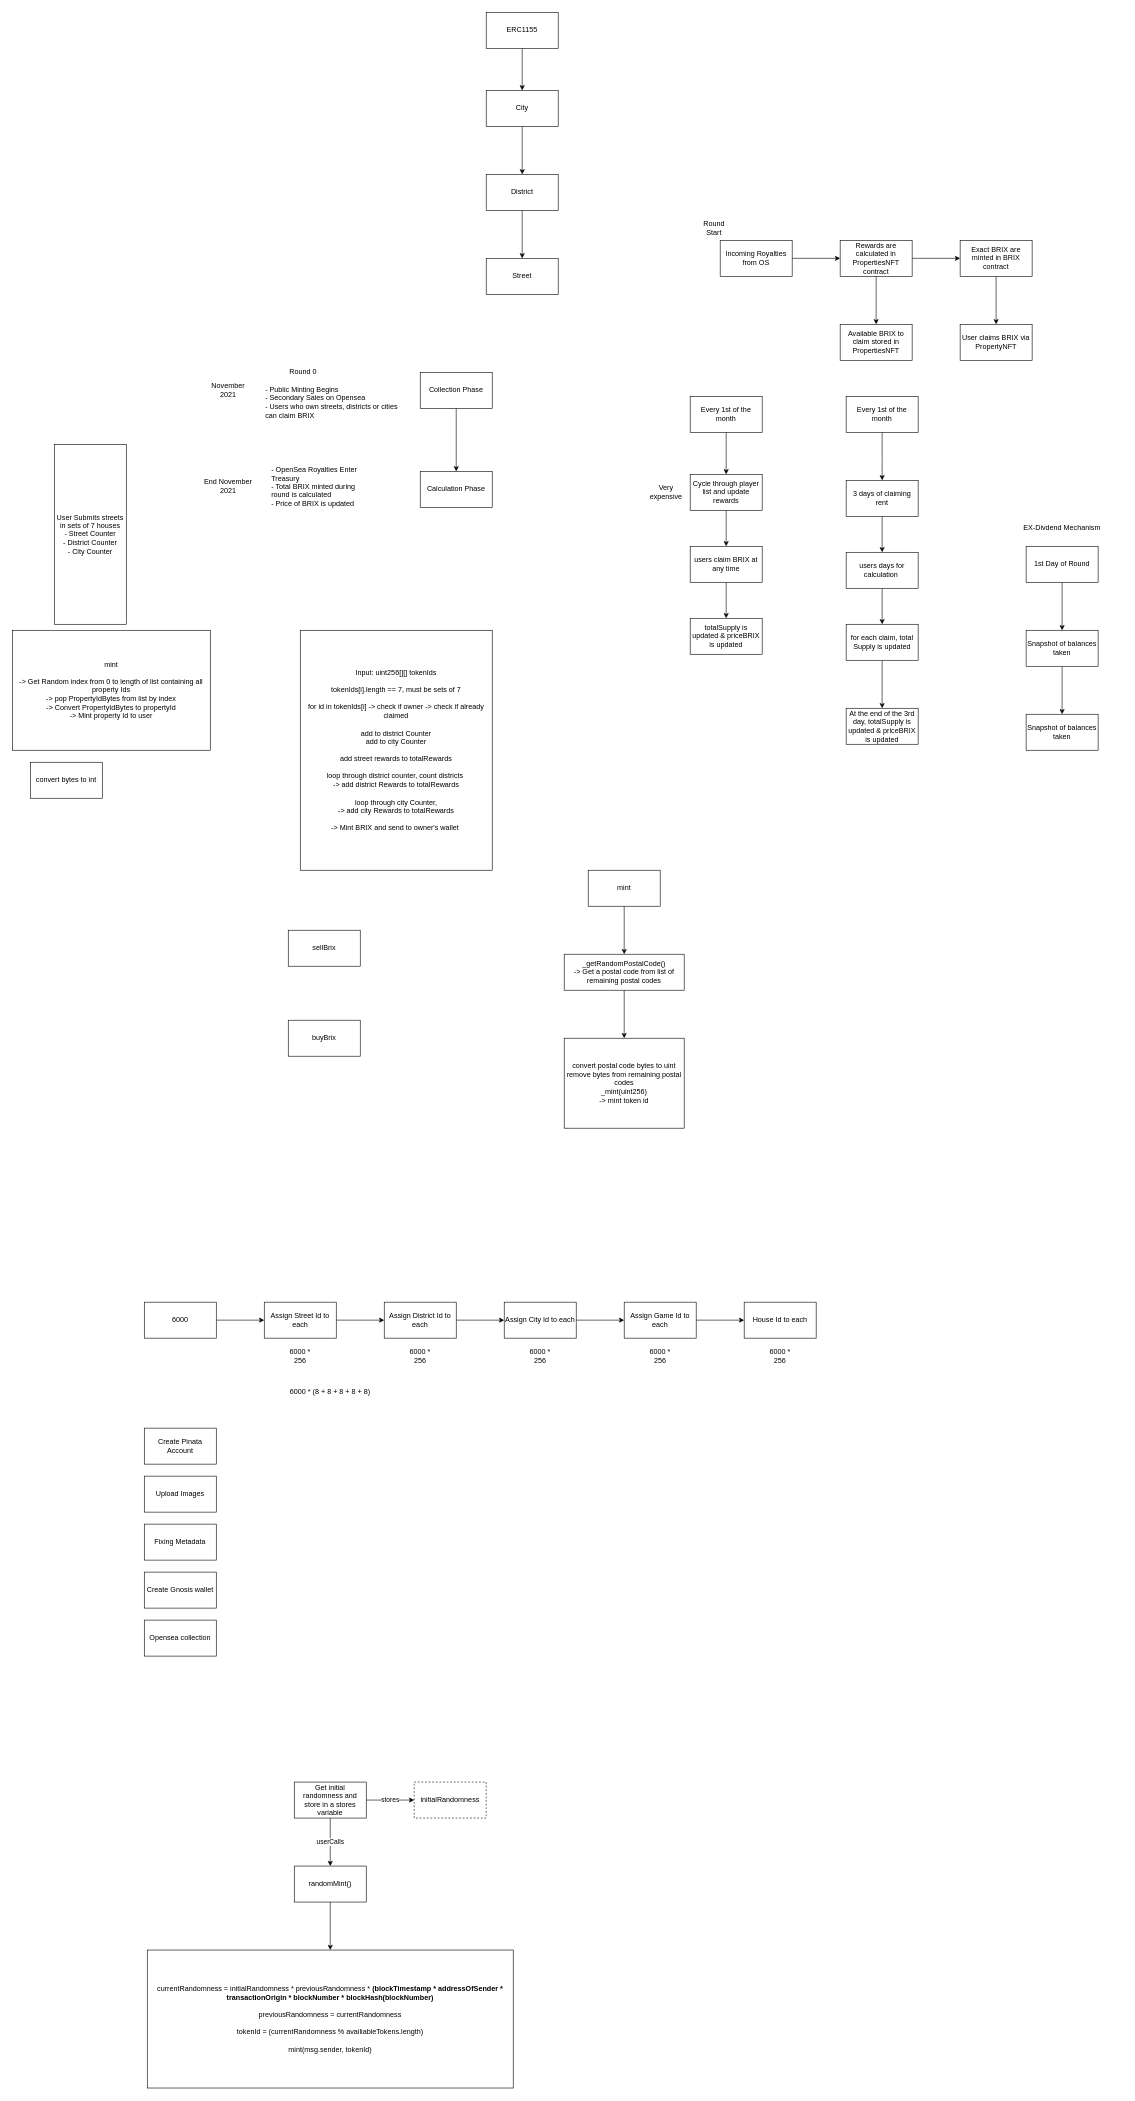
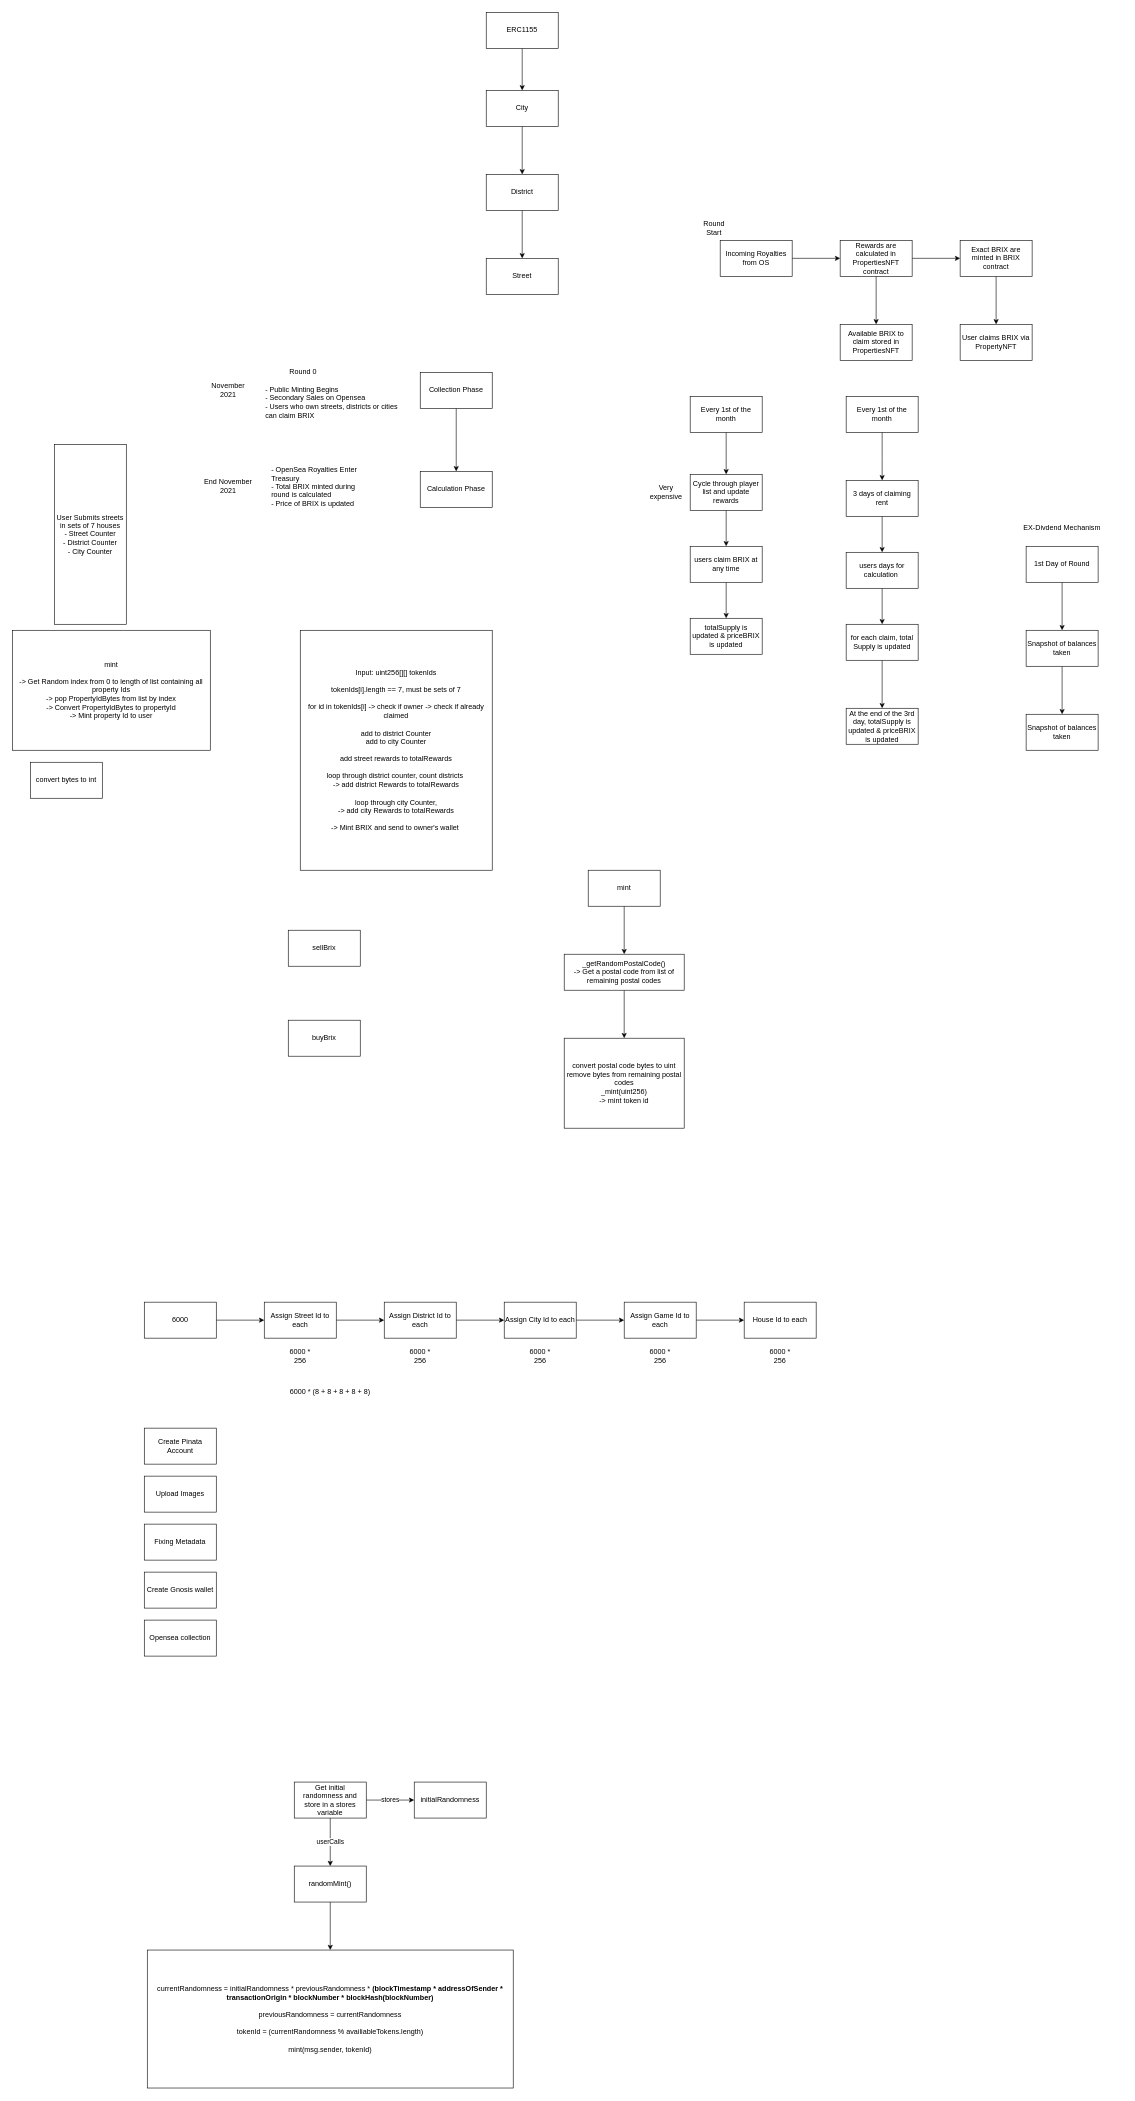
(450, 1800) -> (450, 1800)
